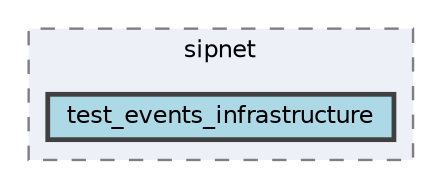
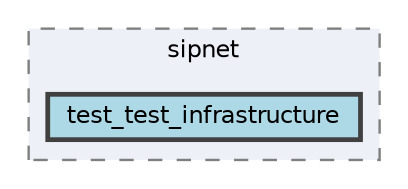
(221, 117) -> (204, 117)
